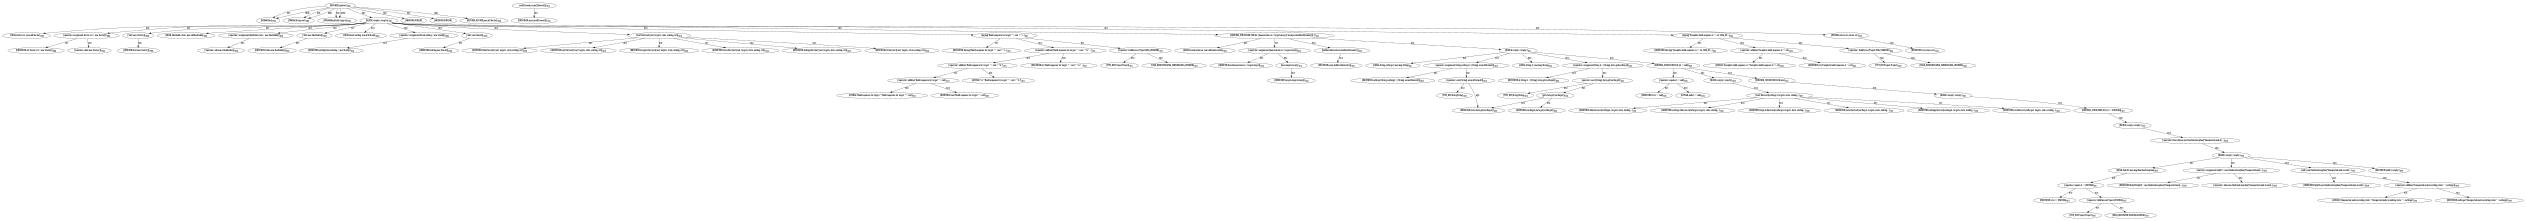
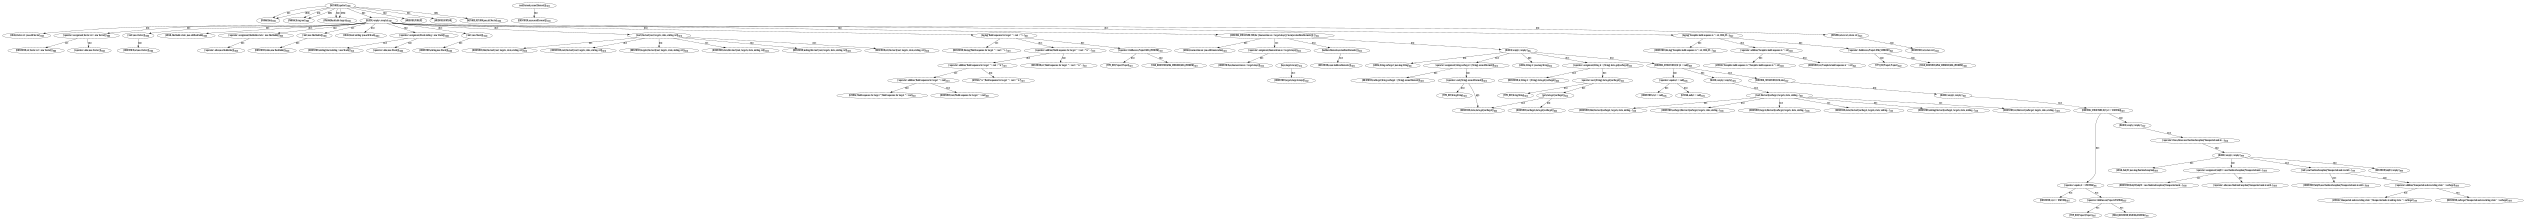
none -> (388, 51)
(1282, 58) -> none
(2110, 178) -> (2096, 149)
